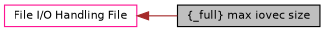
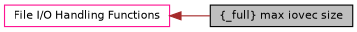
(71, 16) -> (87, 16)
